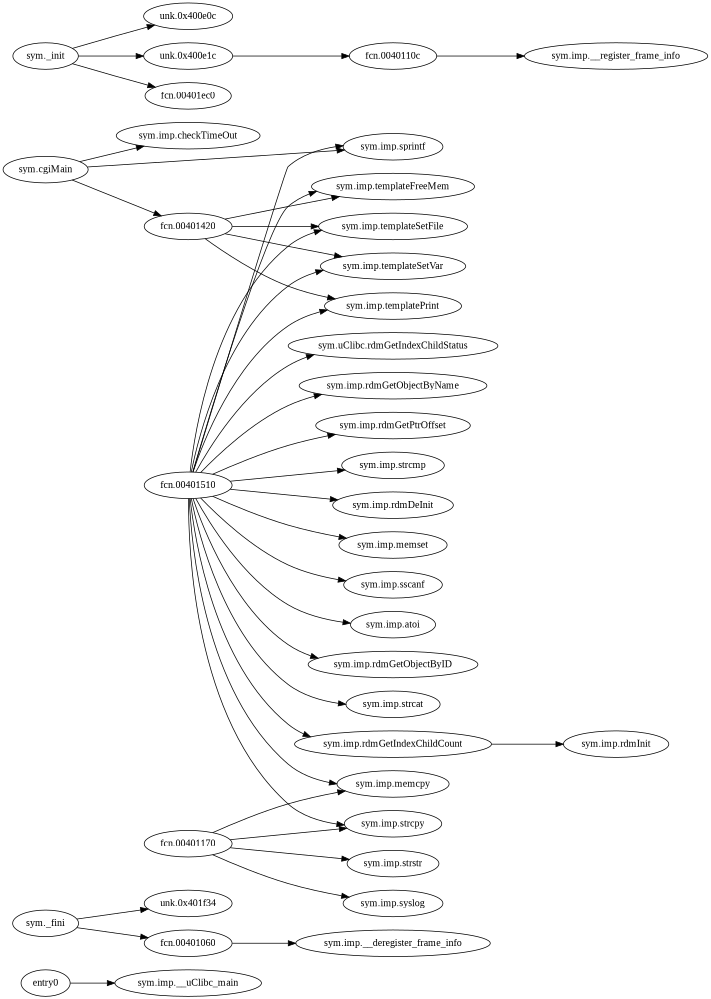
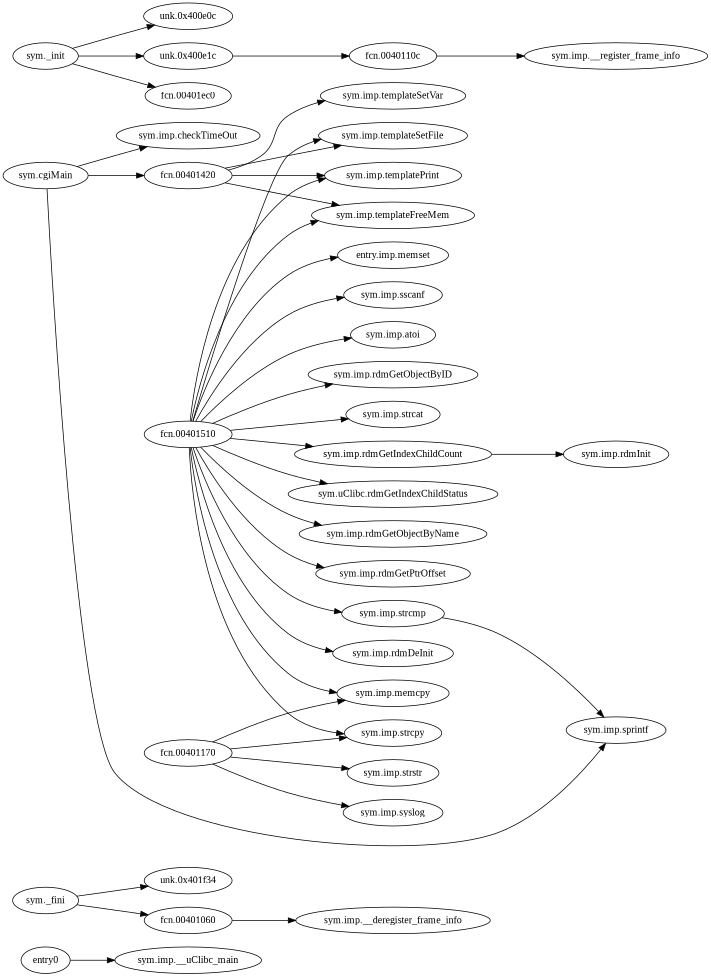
(267, 232) -> (528, 651)
(238, 346) -> none
(393, 545) -> (393, 255)
